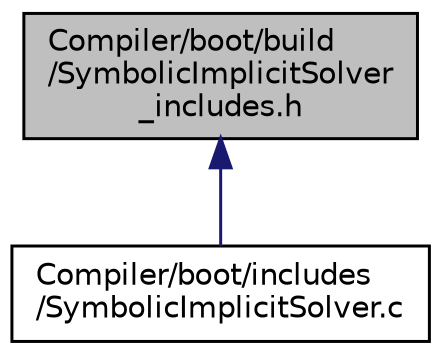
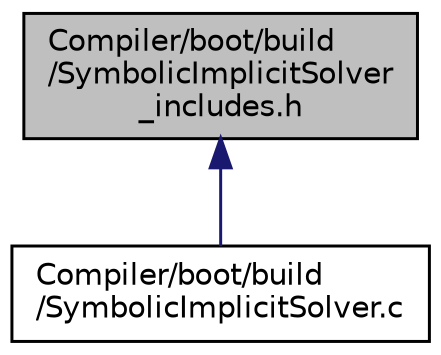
(221, 294) -> (221, 294)
